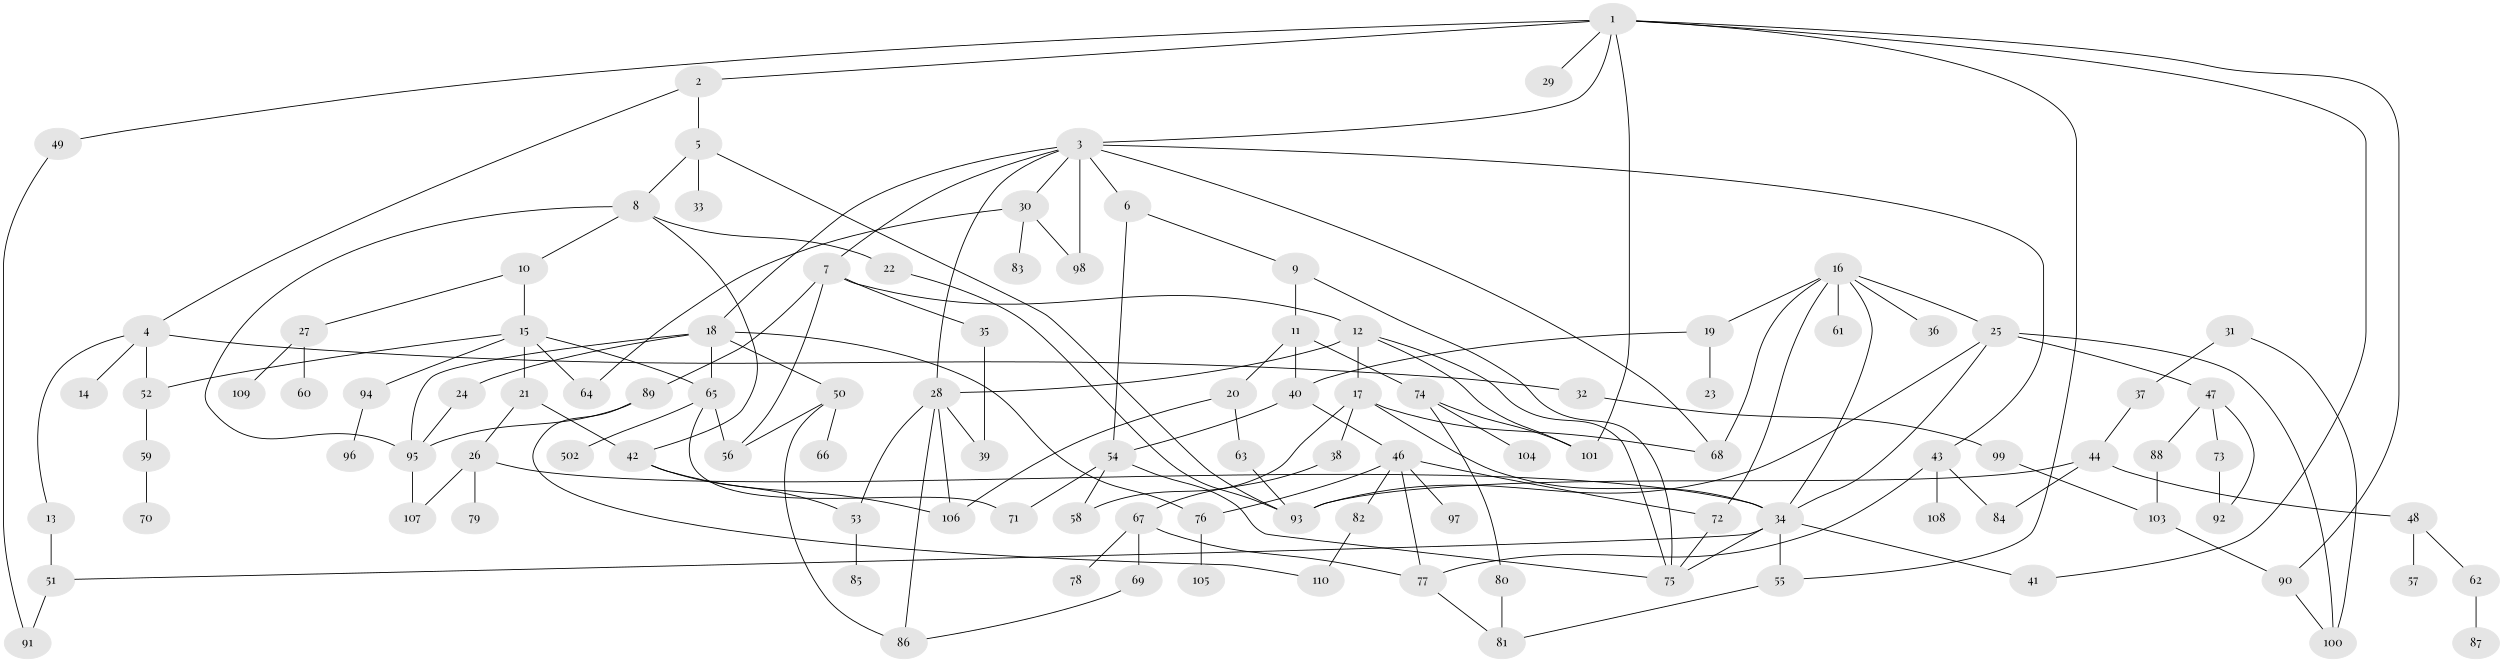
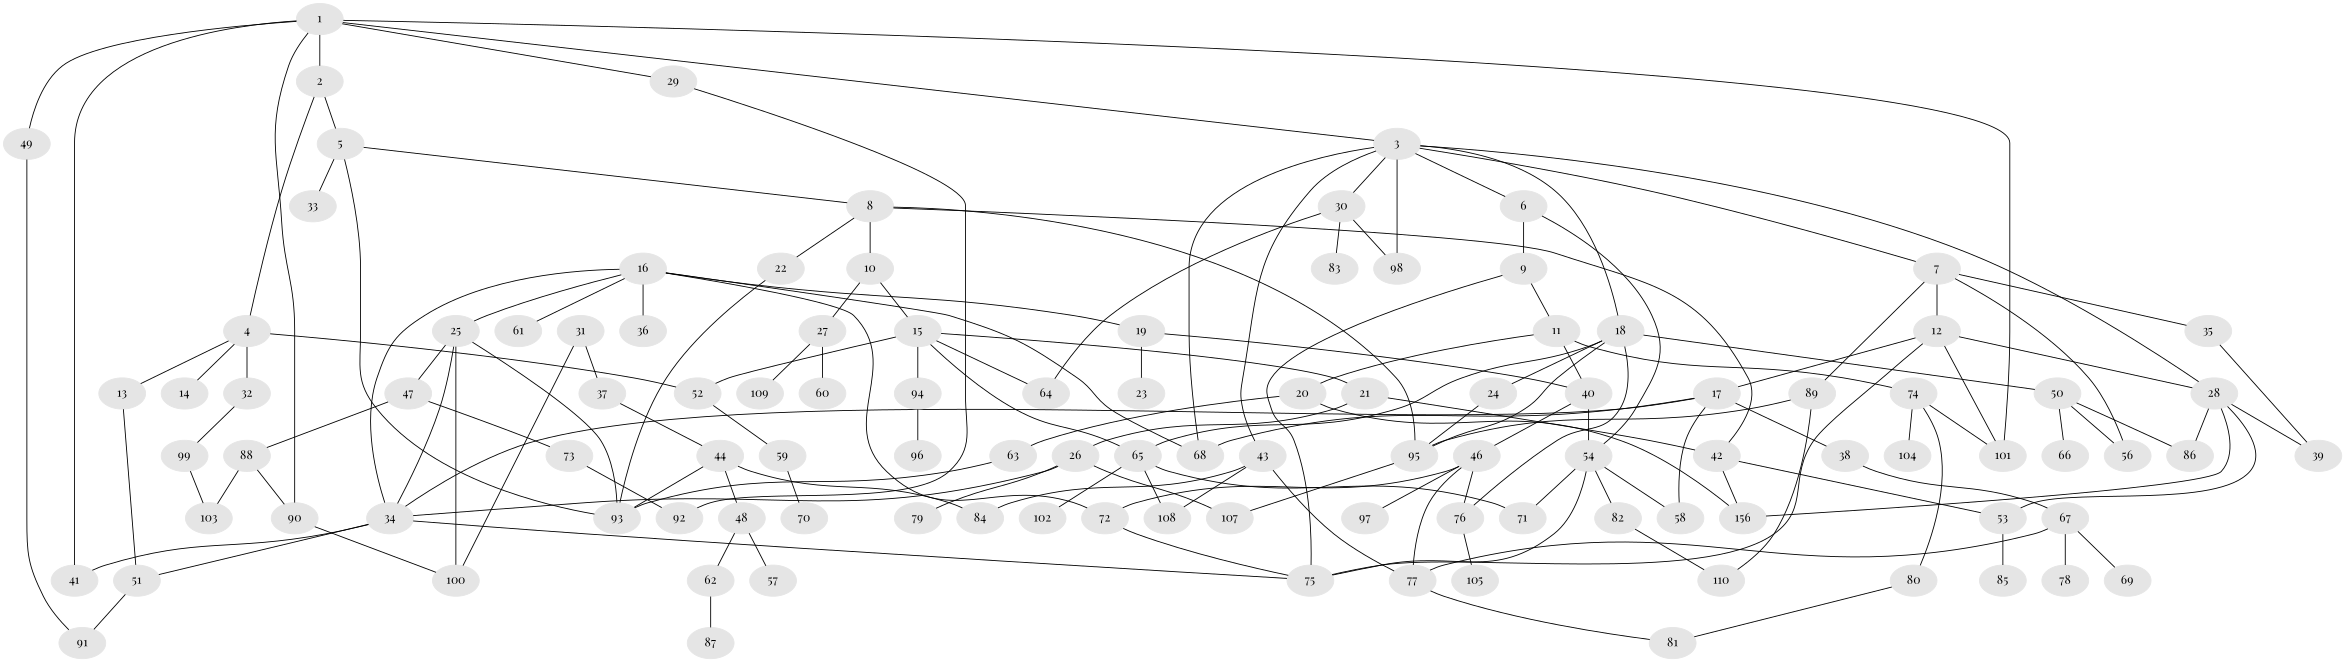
(719, 420) -> (1149, 480)
(2254, 453) -> (965, 341)
(570, 456) -> (1043, 518)
(1379, 486) -> (1603, 487)
(952, 518) -> (1743, 518)
(2226, 552) -> (271, 487)
(1780, 581) -> none
(1025, 619) -> none
